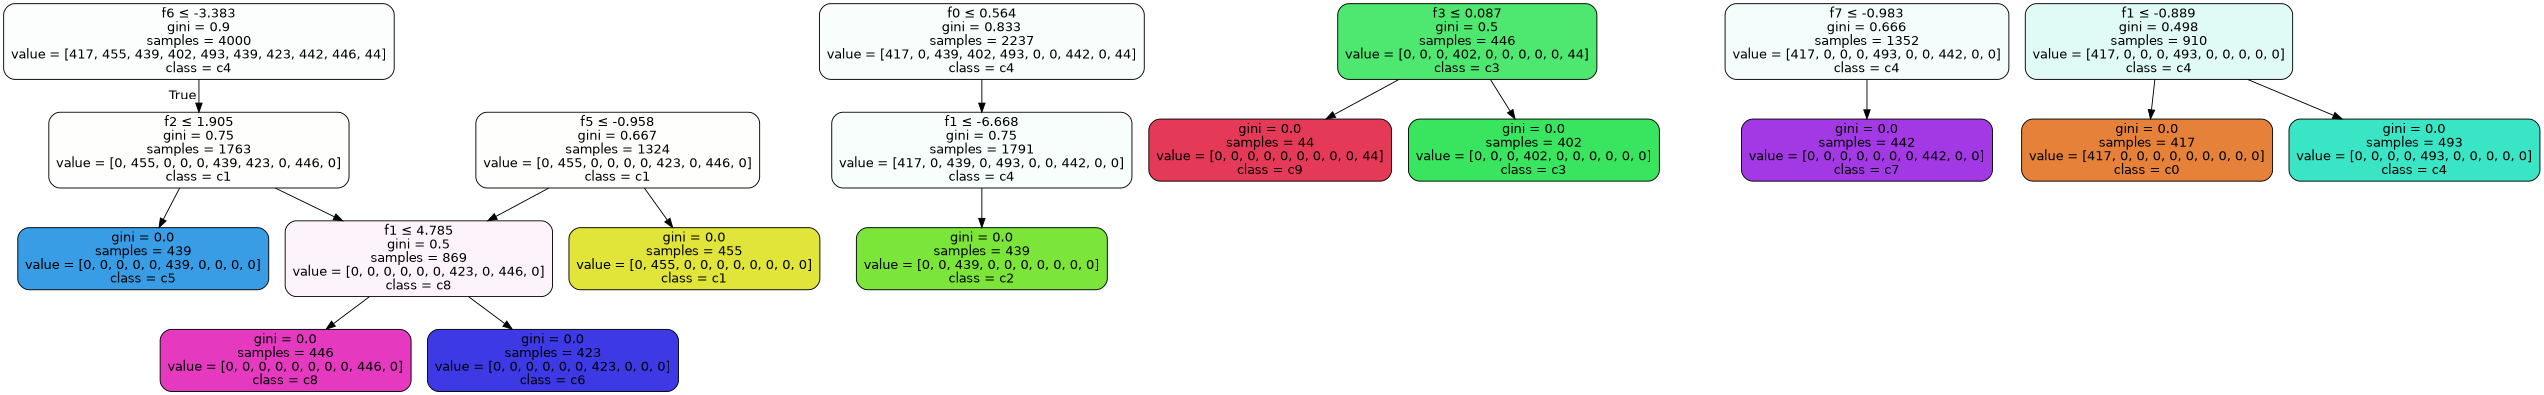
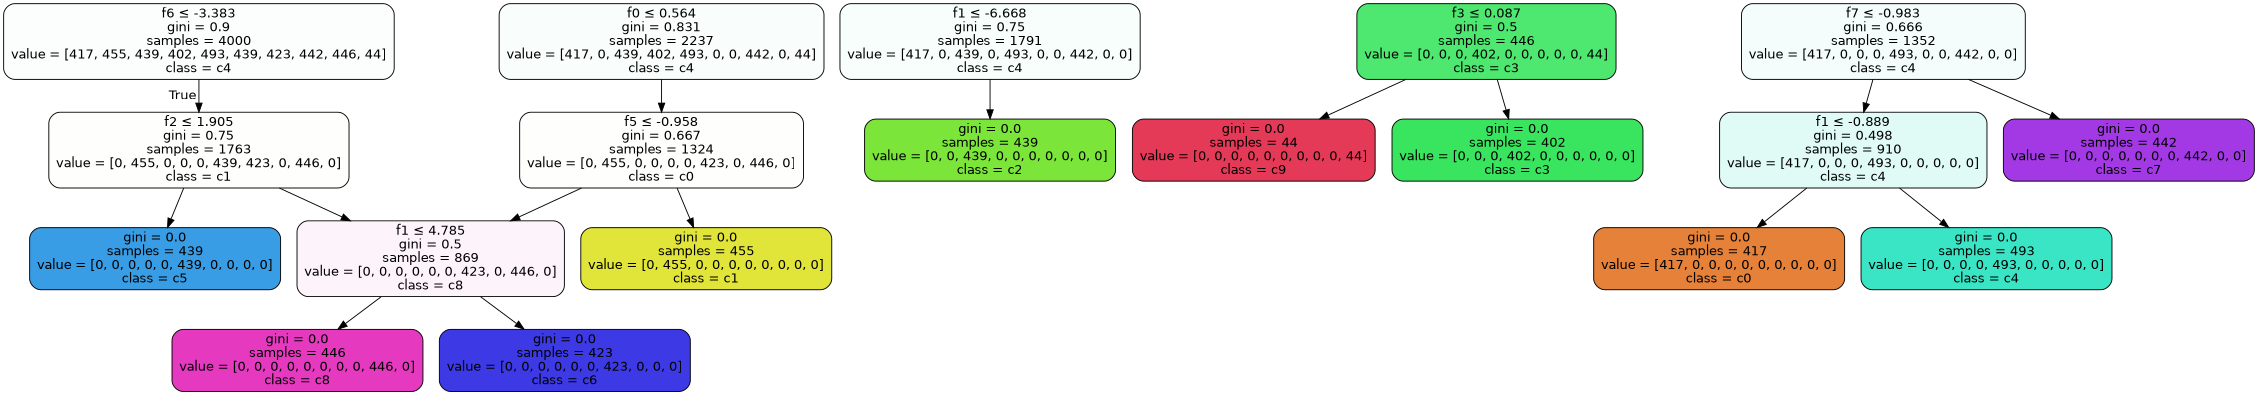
(982, 27) -> (662, 27)
(982, 91) -> (662, 91)
none -> (1870, 91)
(618, 177) -> (662, 177)
